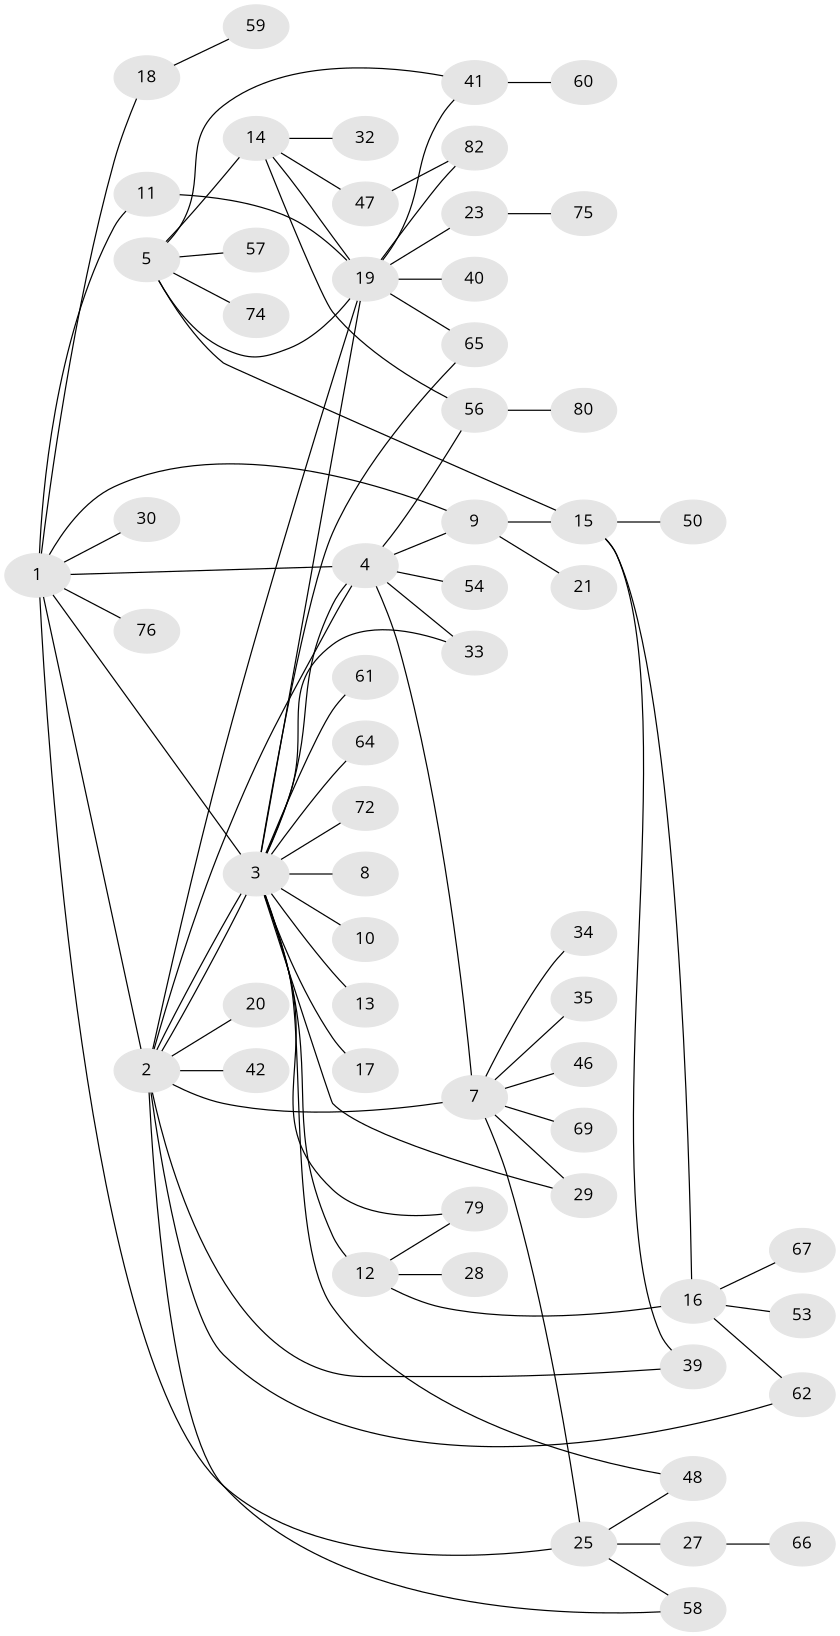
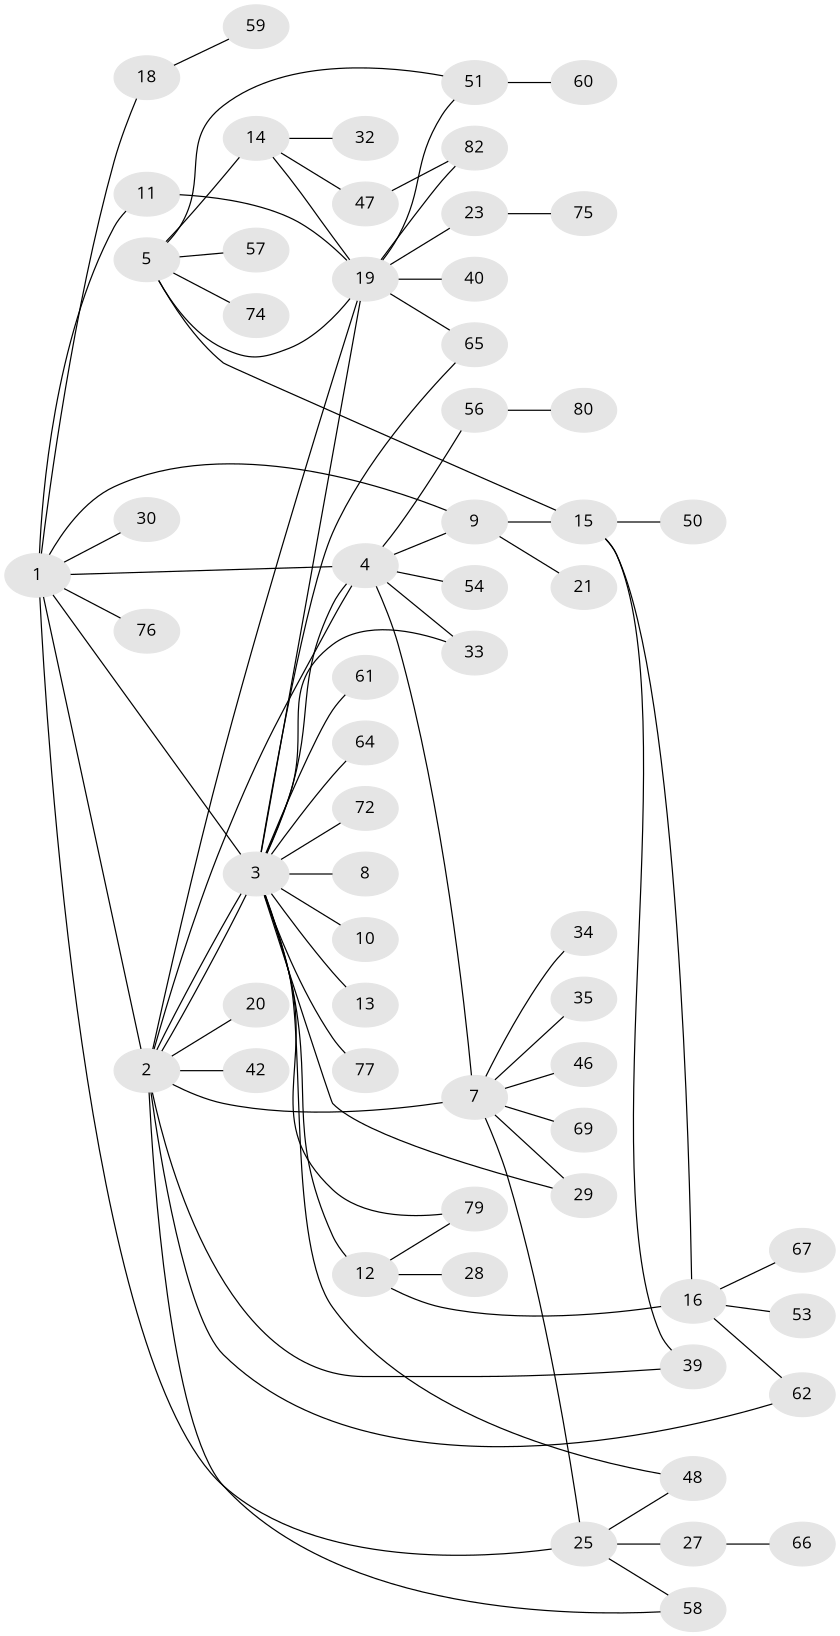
(475, 83) -> (475, 83)
(327, 302) -> none
(365, 1071) -> (365, 1071)
